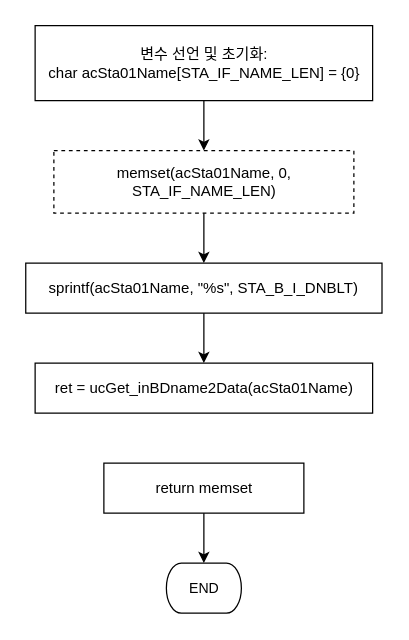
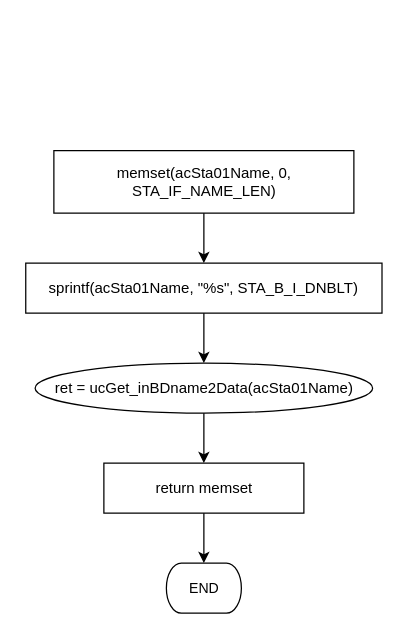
(204, 63) -> none
(204, 122) -> none
(204, 182) -> (204, 182)
(204, 388) -> (204, 388)
none -> (204, 434)
